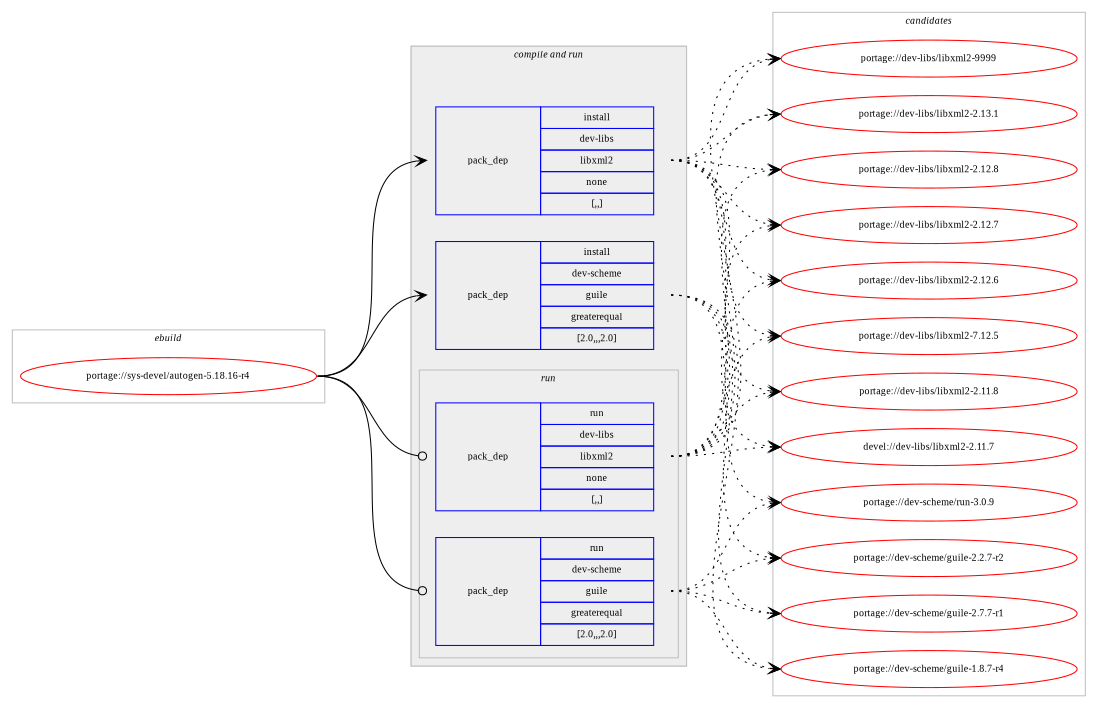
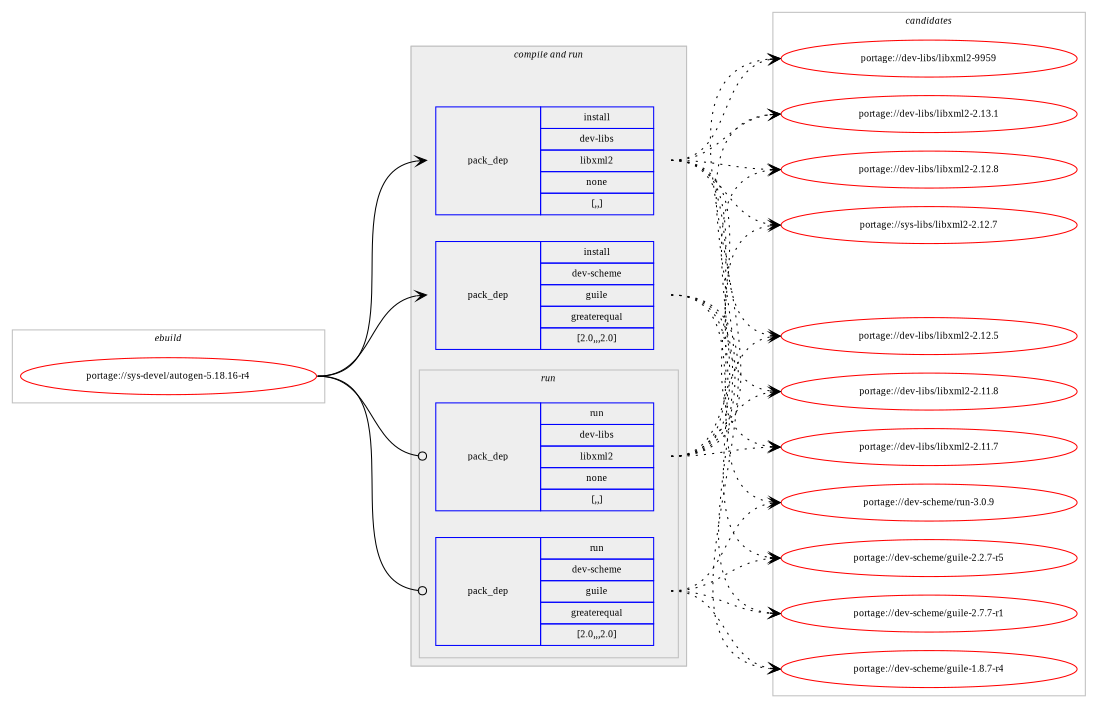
(929, 59) -> (929, 59)
(929, 225) -> (929, 225)
(929, 281) -> none
(929, 336) -> (929, 336)
(929, 447) -> (929, 447)
(929, 558) -> (929, 558)
